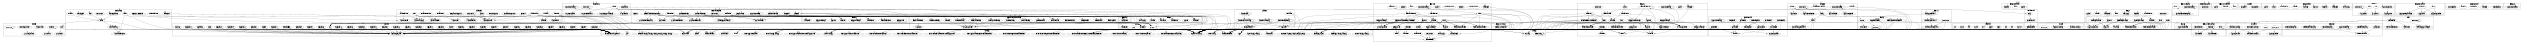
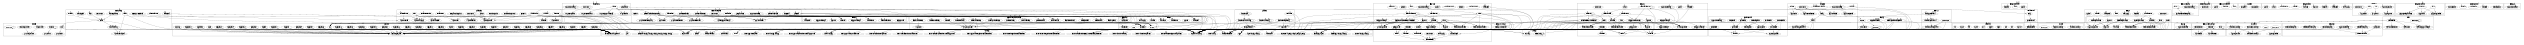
(287, 27) -> (287, 27)
(119, 34) -> (119, 34)
